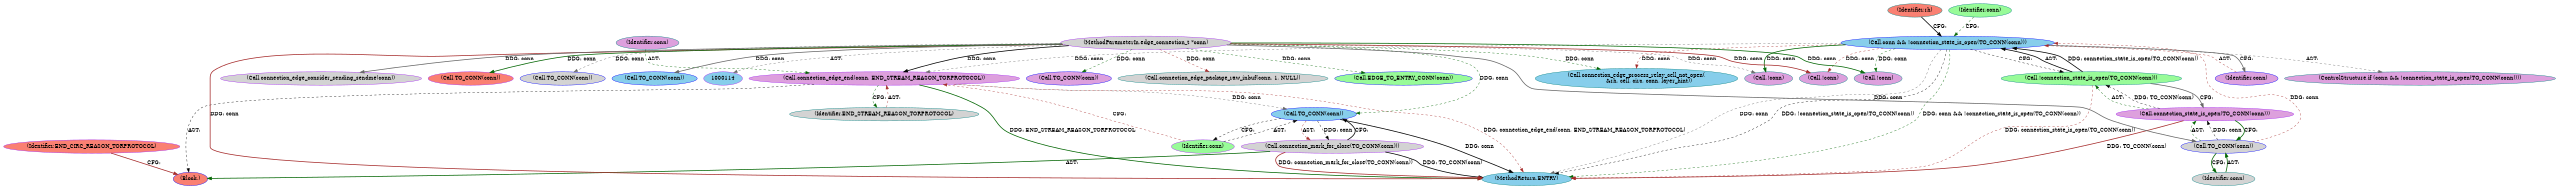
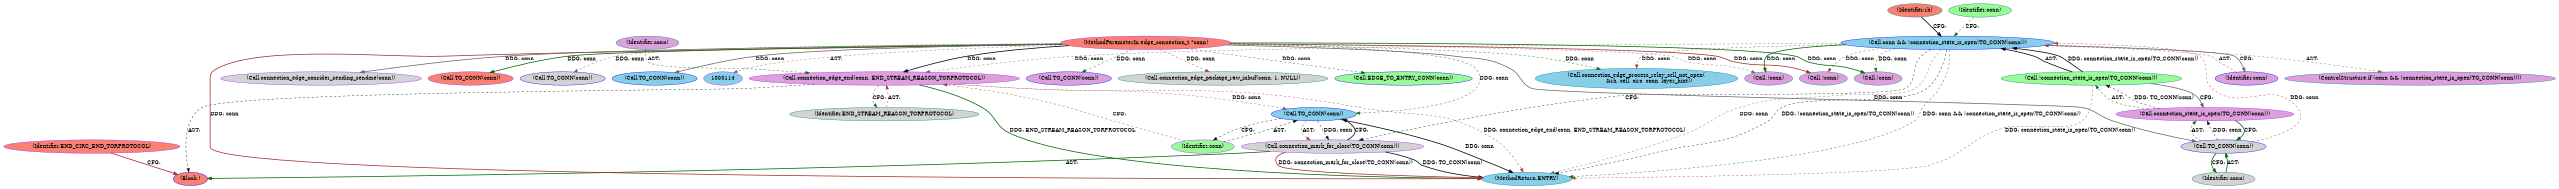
(1146, 43) -> (1146, 43)
(2015, 61) -> (1612, 97)
(92, 147) -> (92, 147)
(1913, 170) -> none
